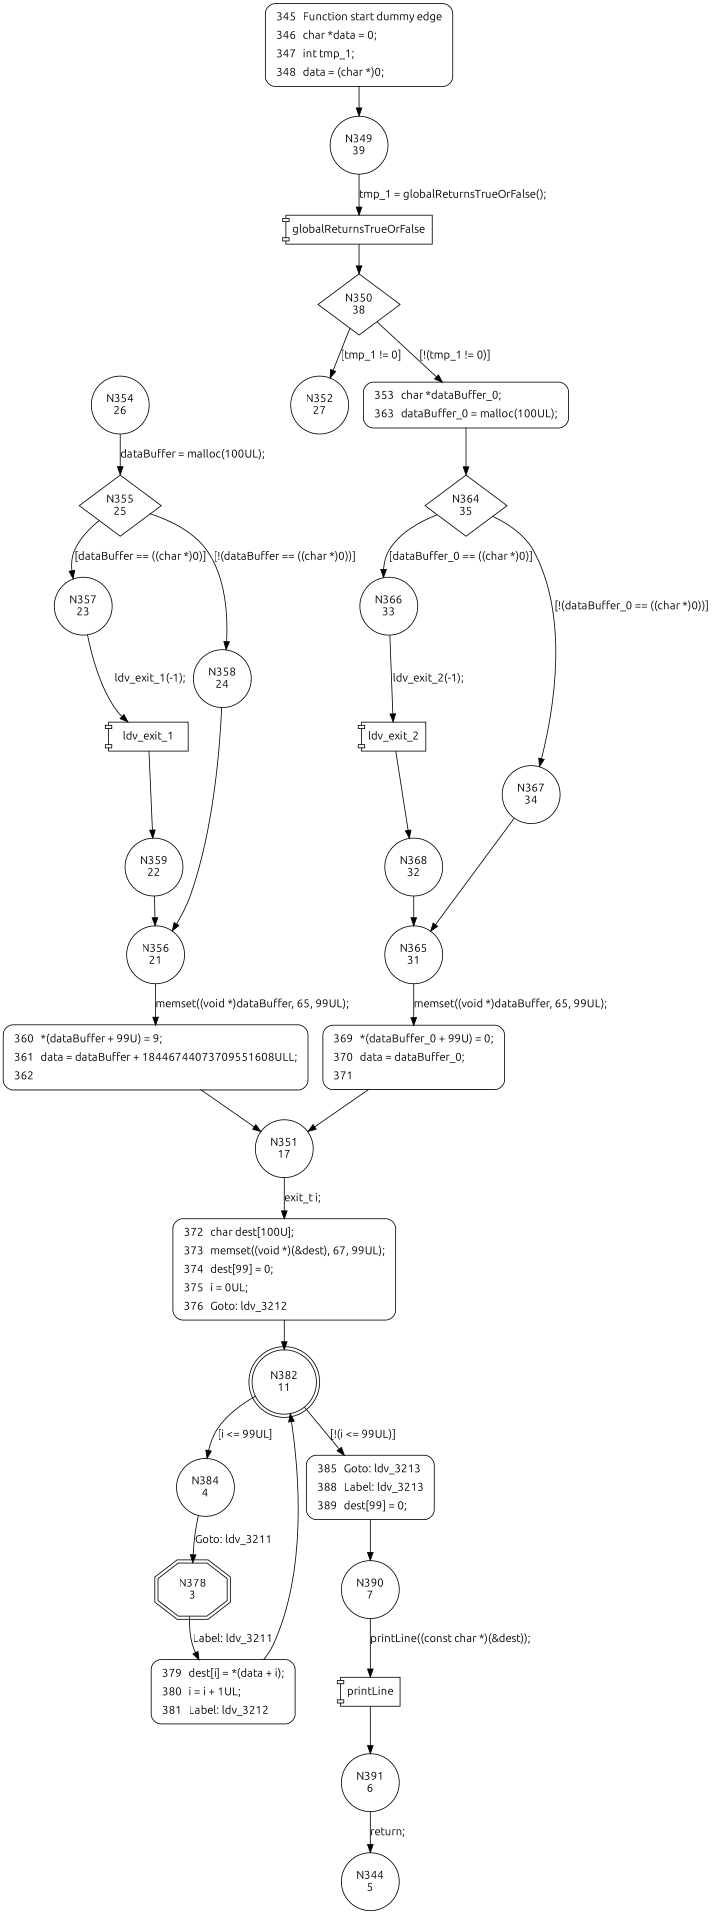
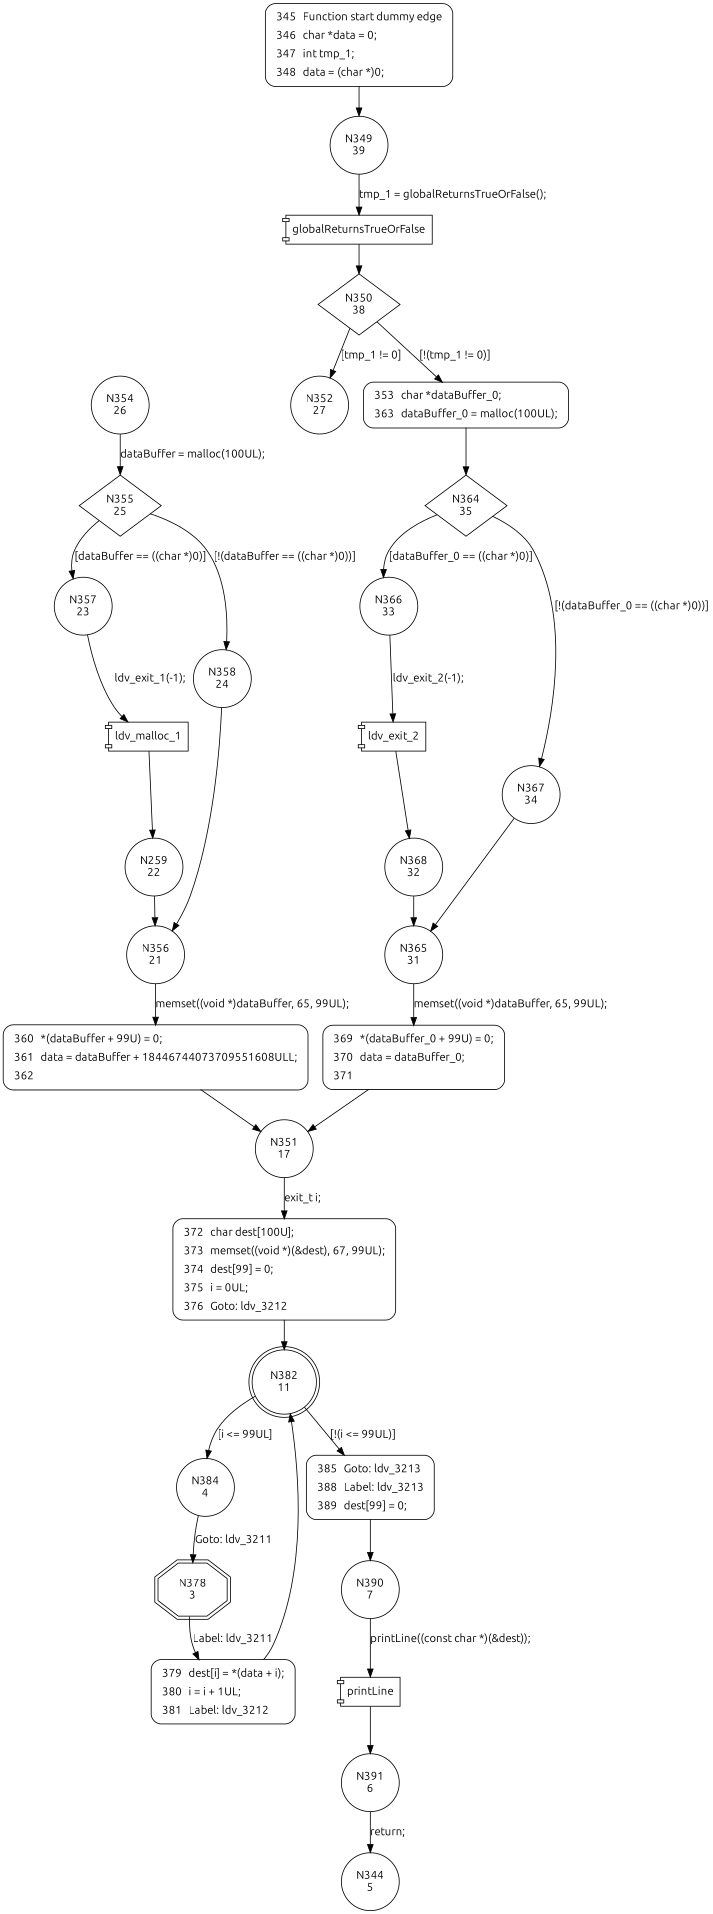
(148, 737) -> (148, 737)
(154, 867) -> (154, 867)
(102, 1039) -> (102, 1039)
